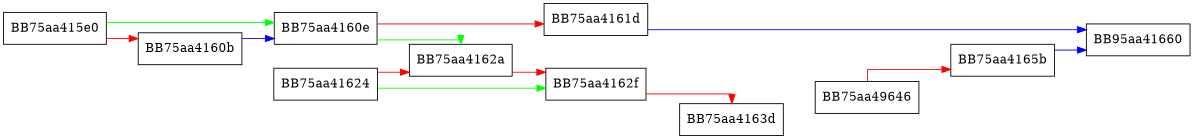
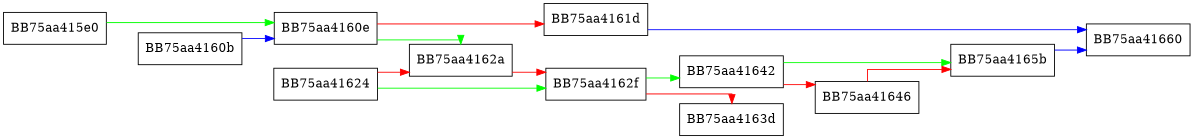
(118, 39) -> none
(1138, 40) -> (1138, 40)
none -> (731, 72)
(867, 97) -> (867, 97)
